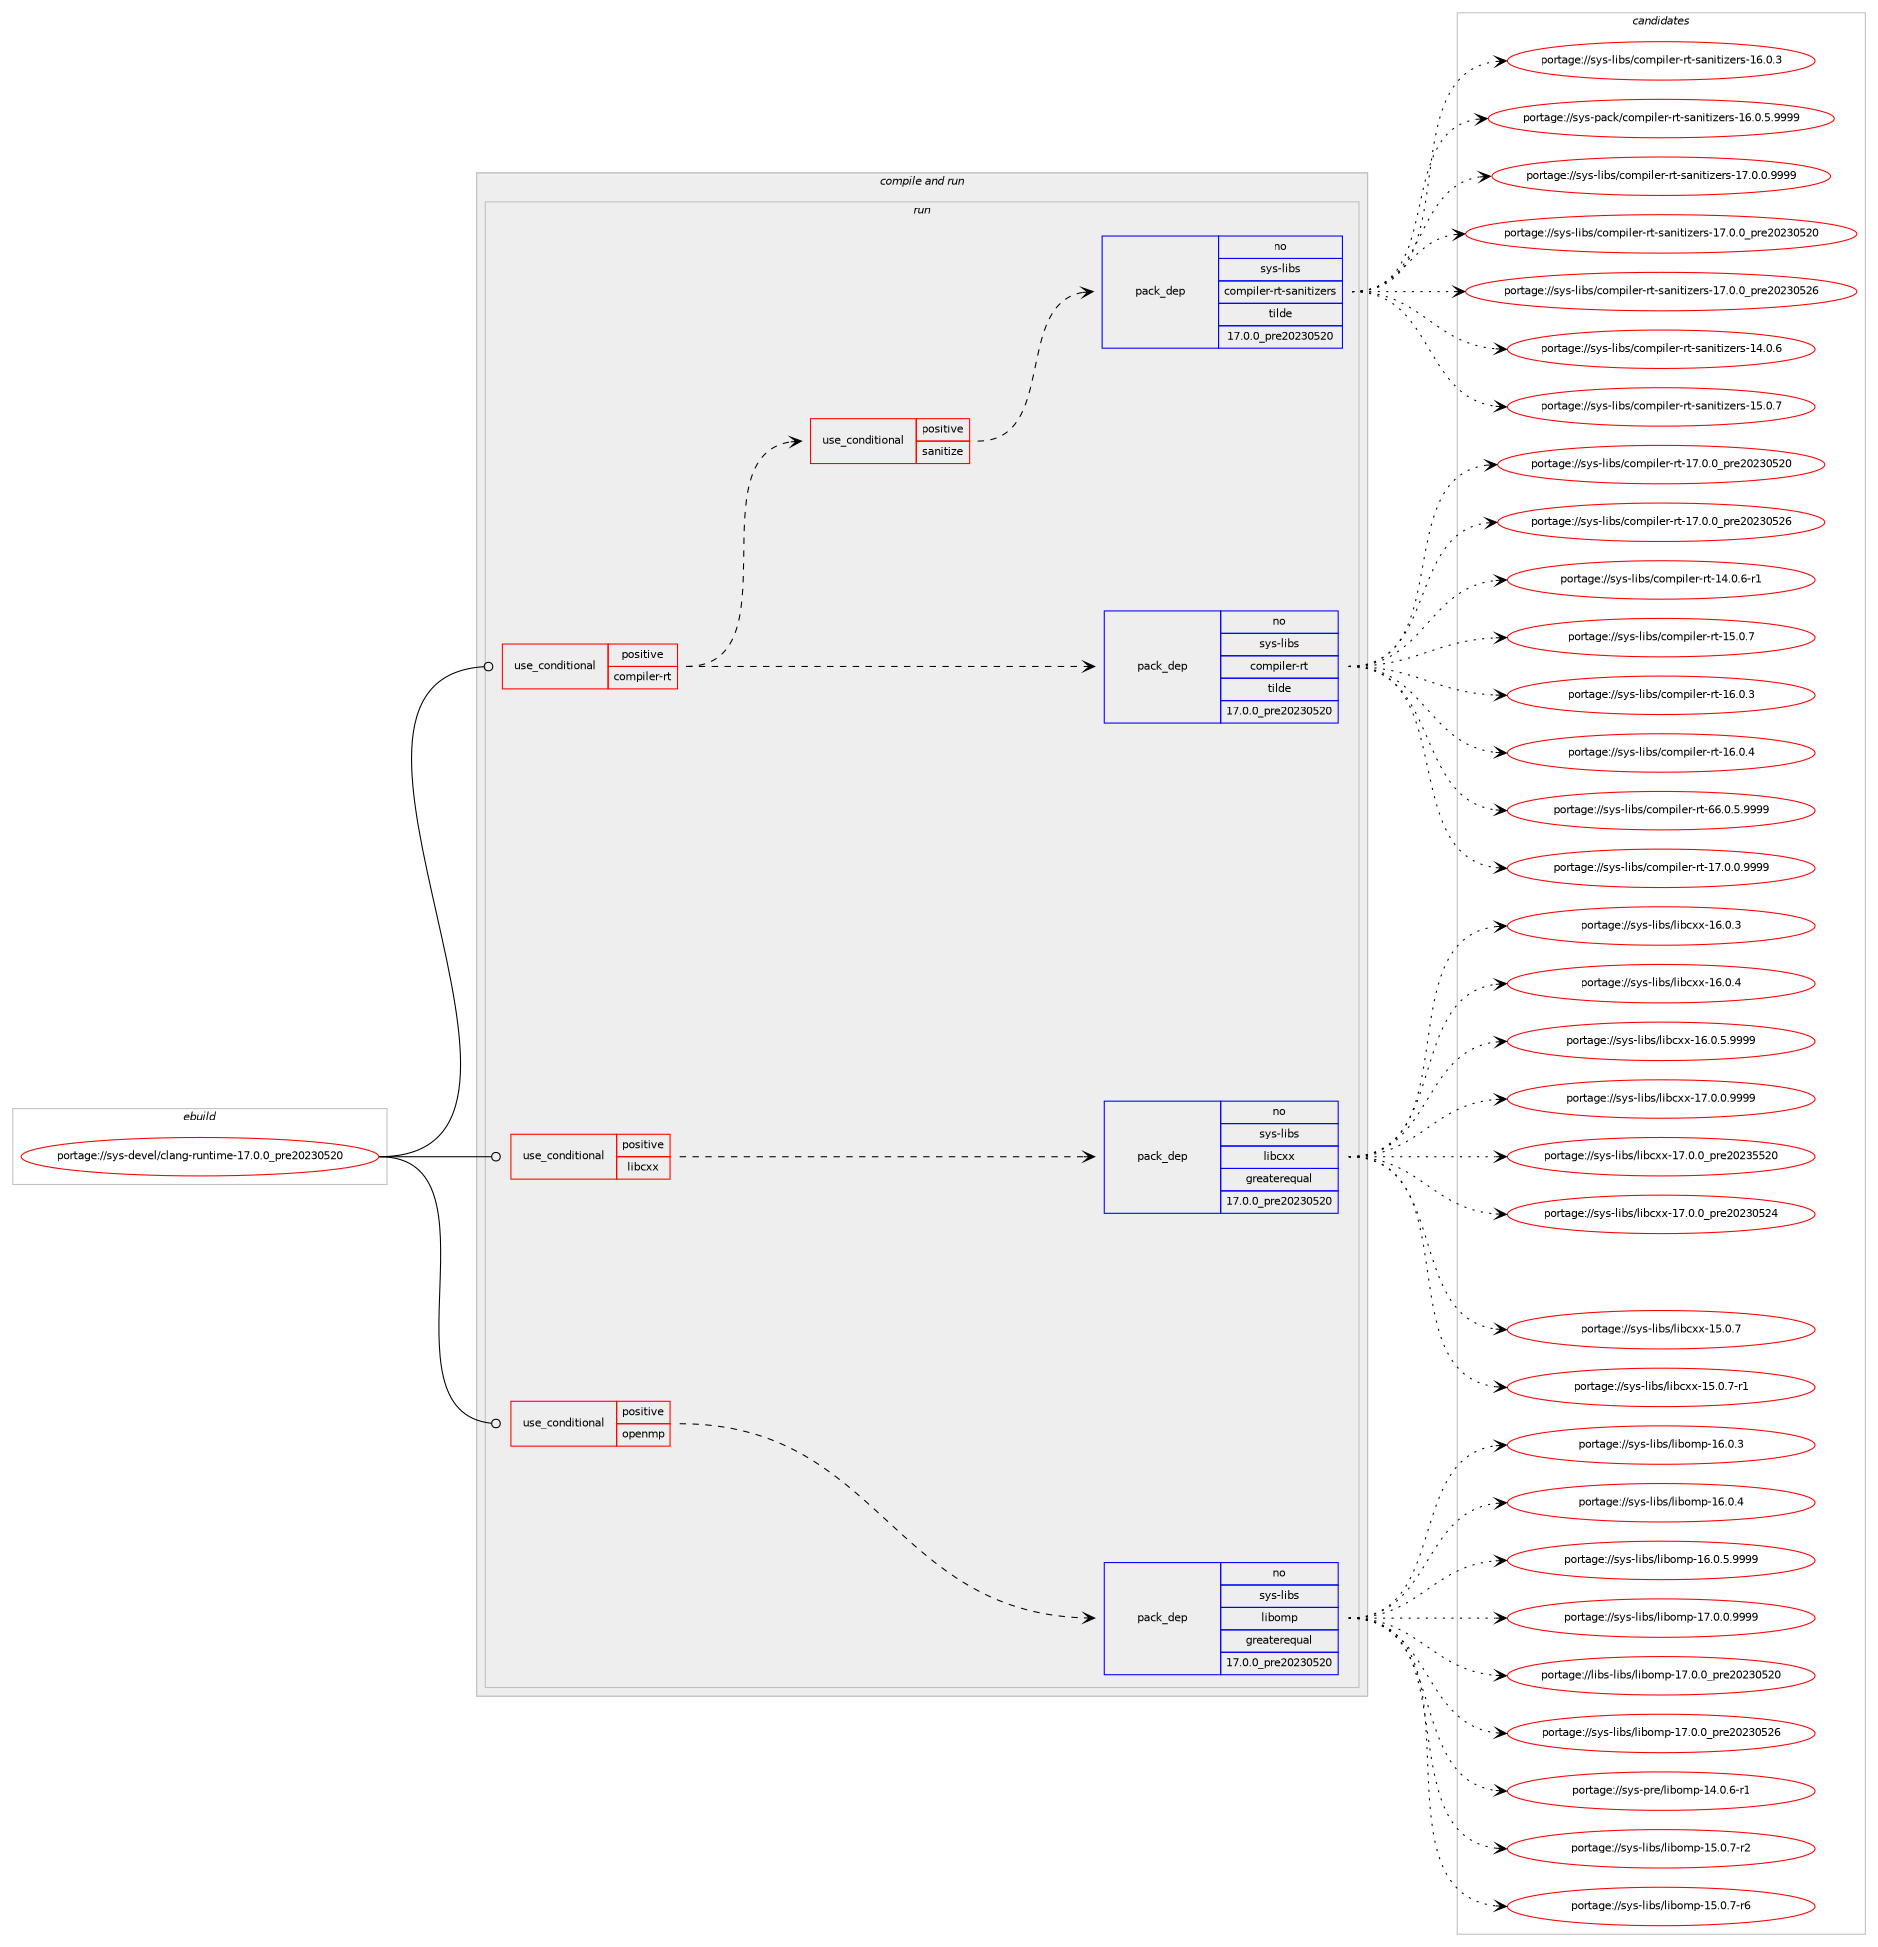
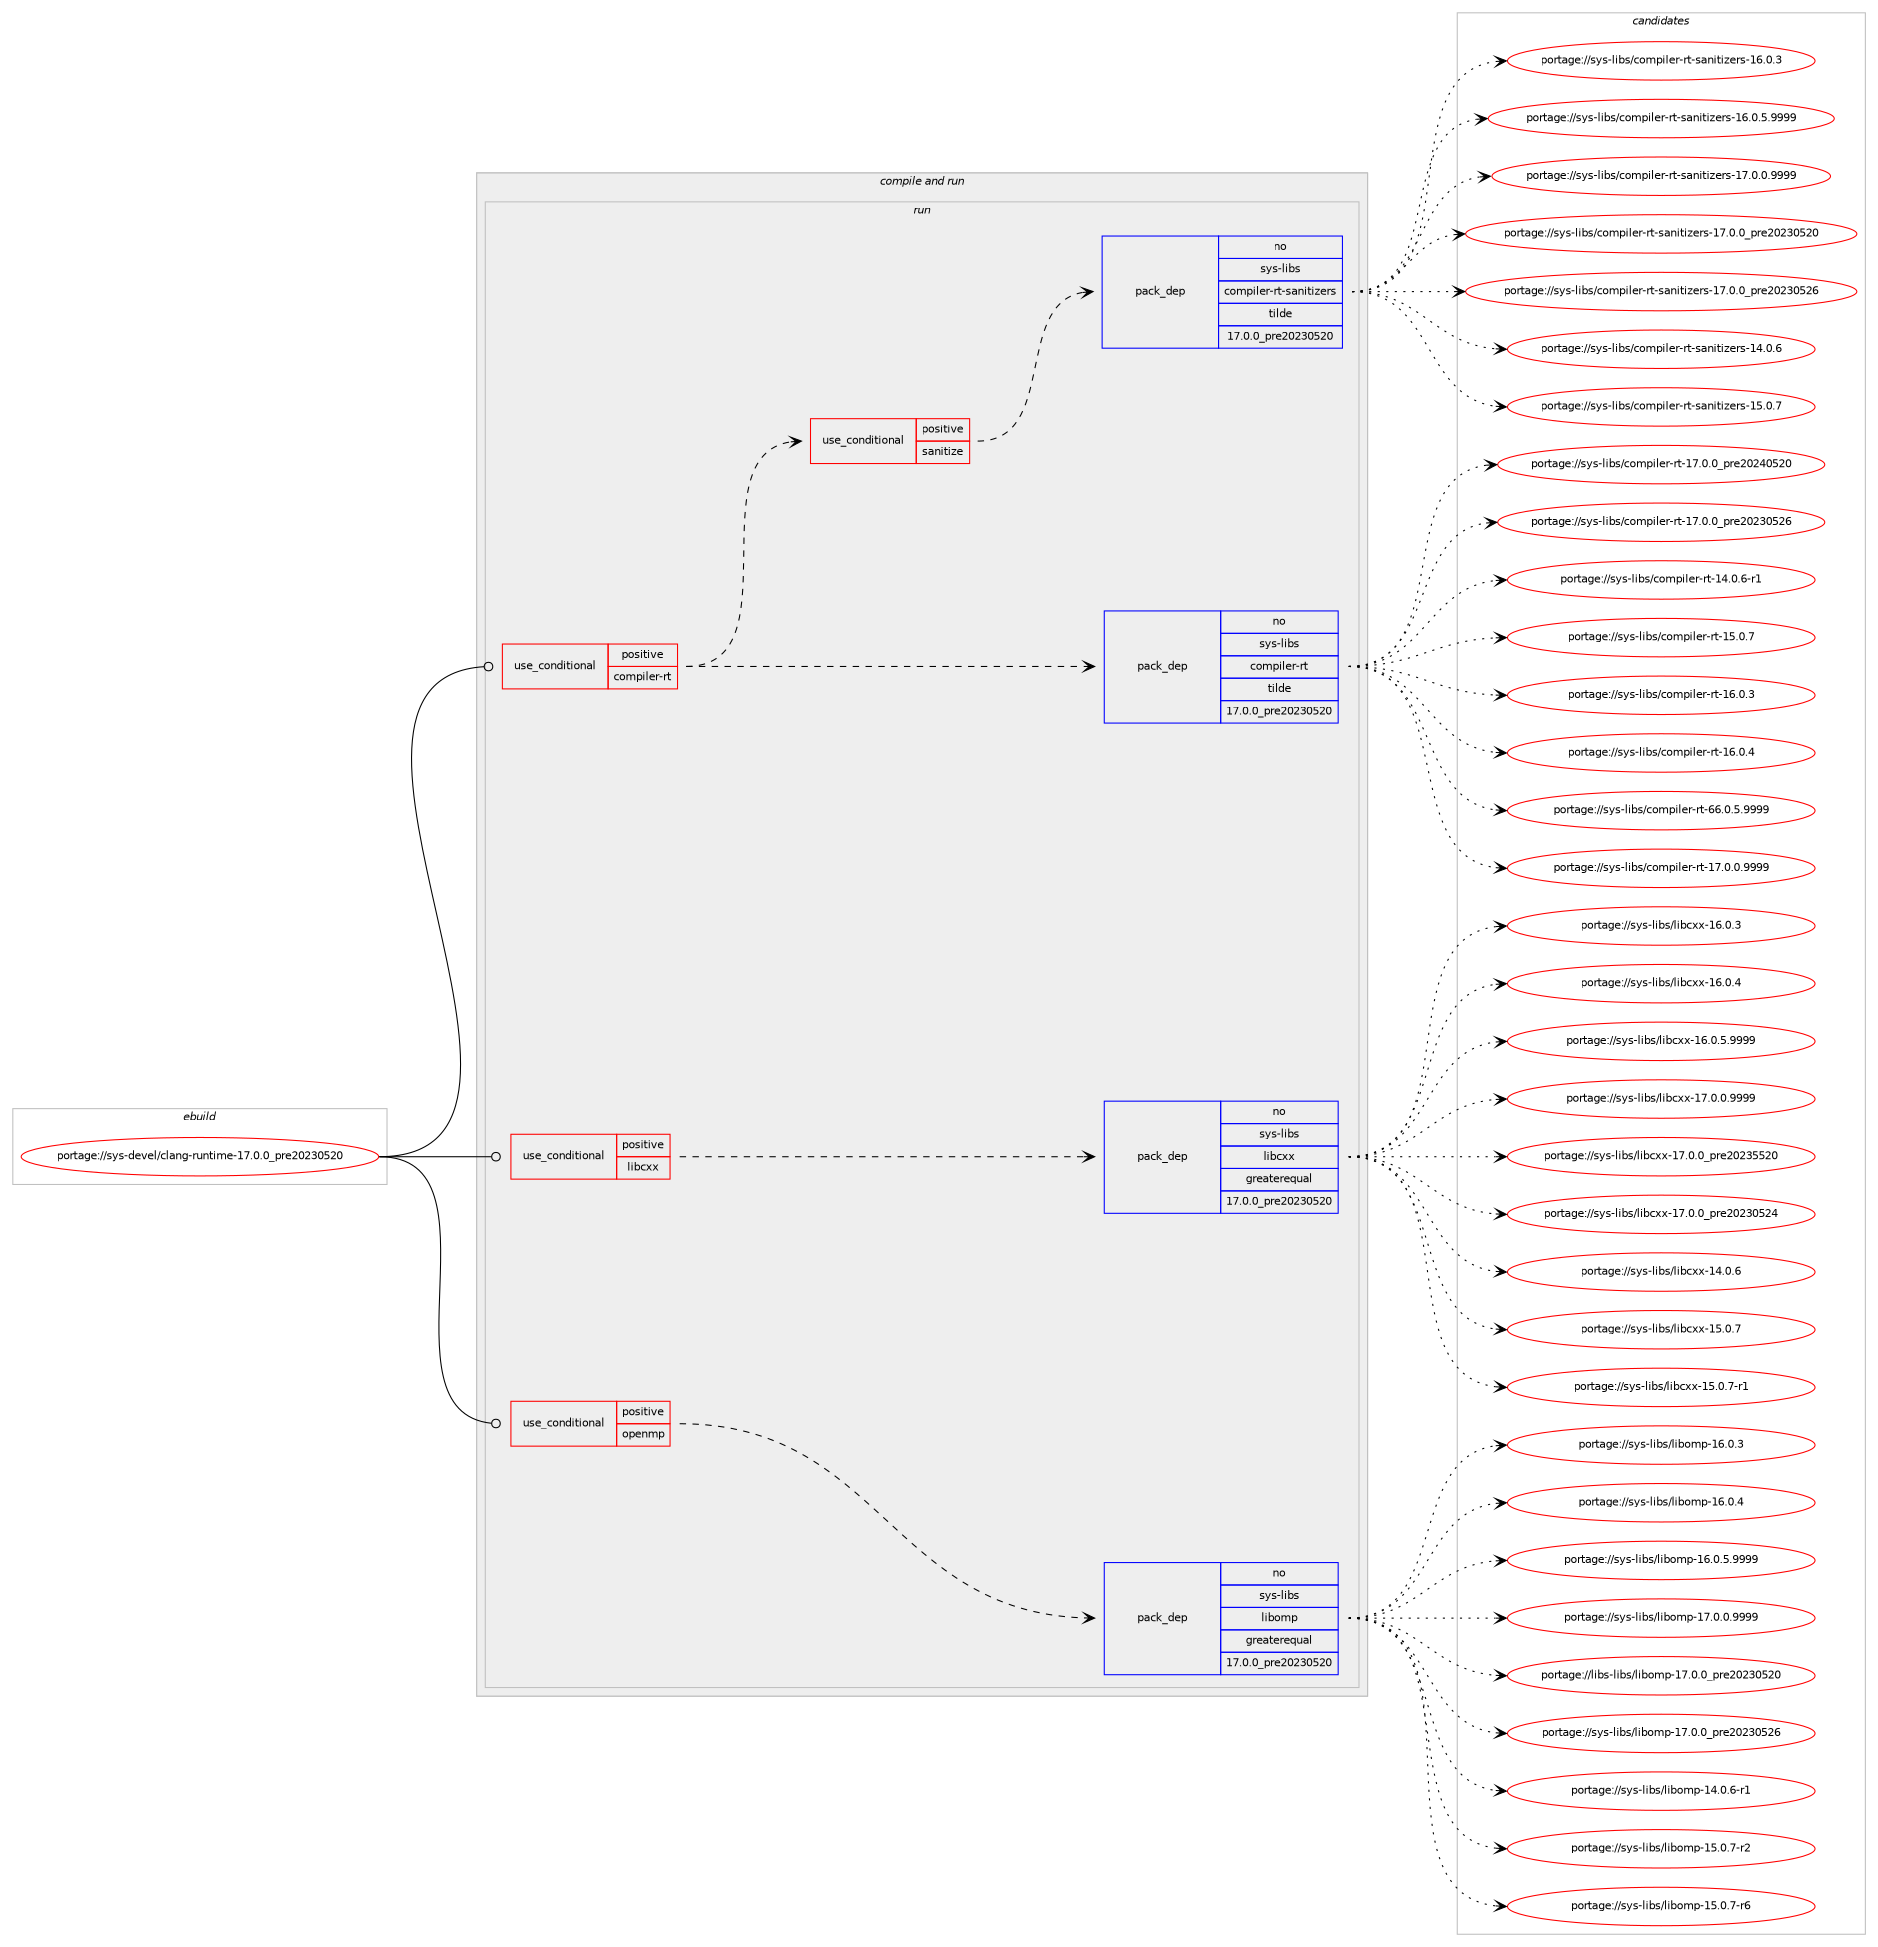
(1661, 119) -> (1661, 119)
(1661, 465) -> (1661, 465)
none -> (1661, 1272)
(1661, 1791) -> (1661, 1791)
